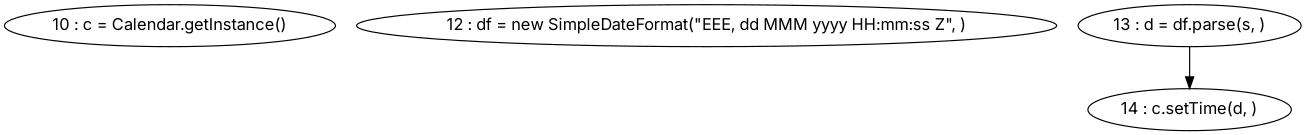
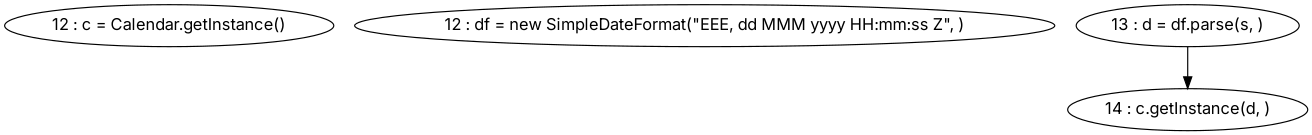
(170, 26) -> (169, 26)
(1190, 110) -> (1188, 110)
